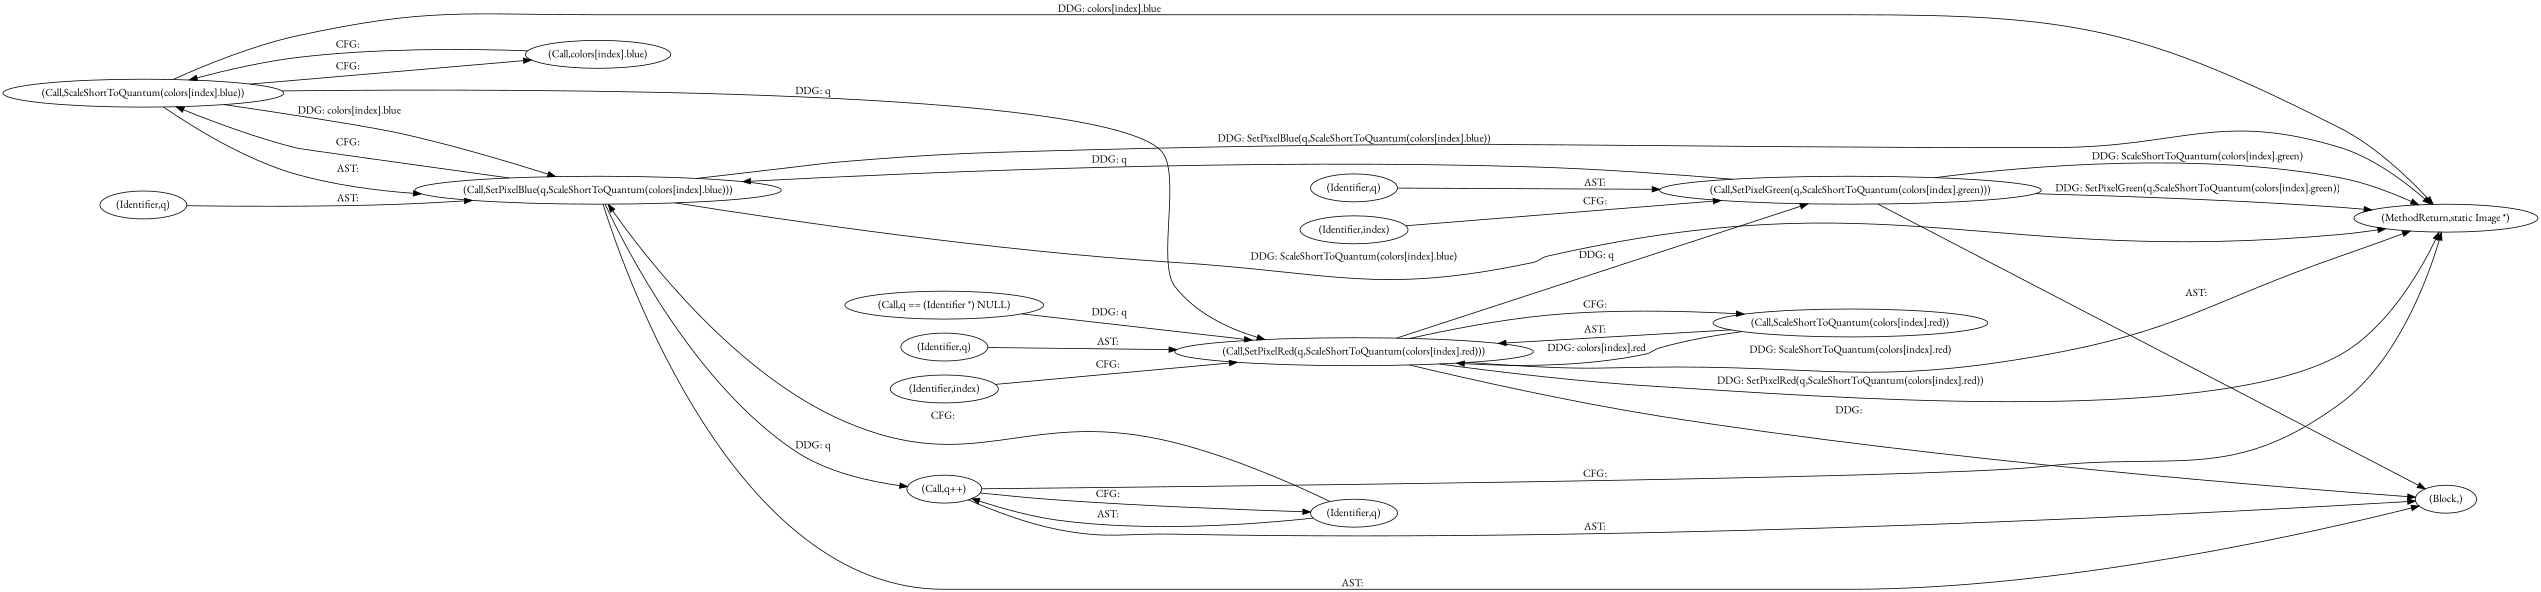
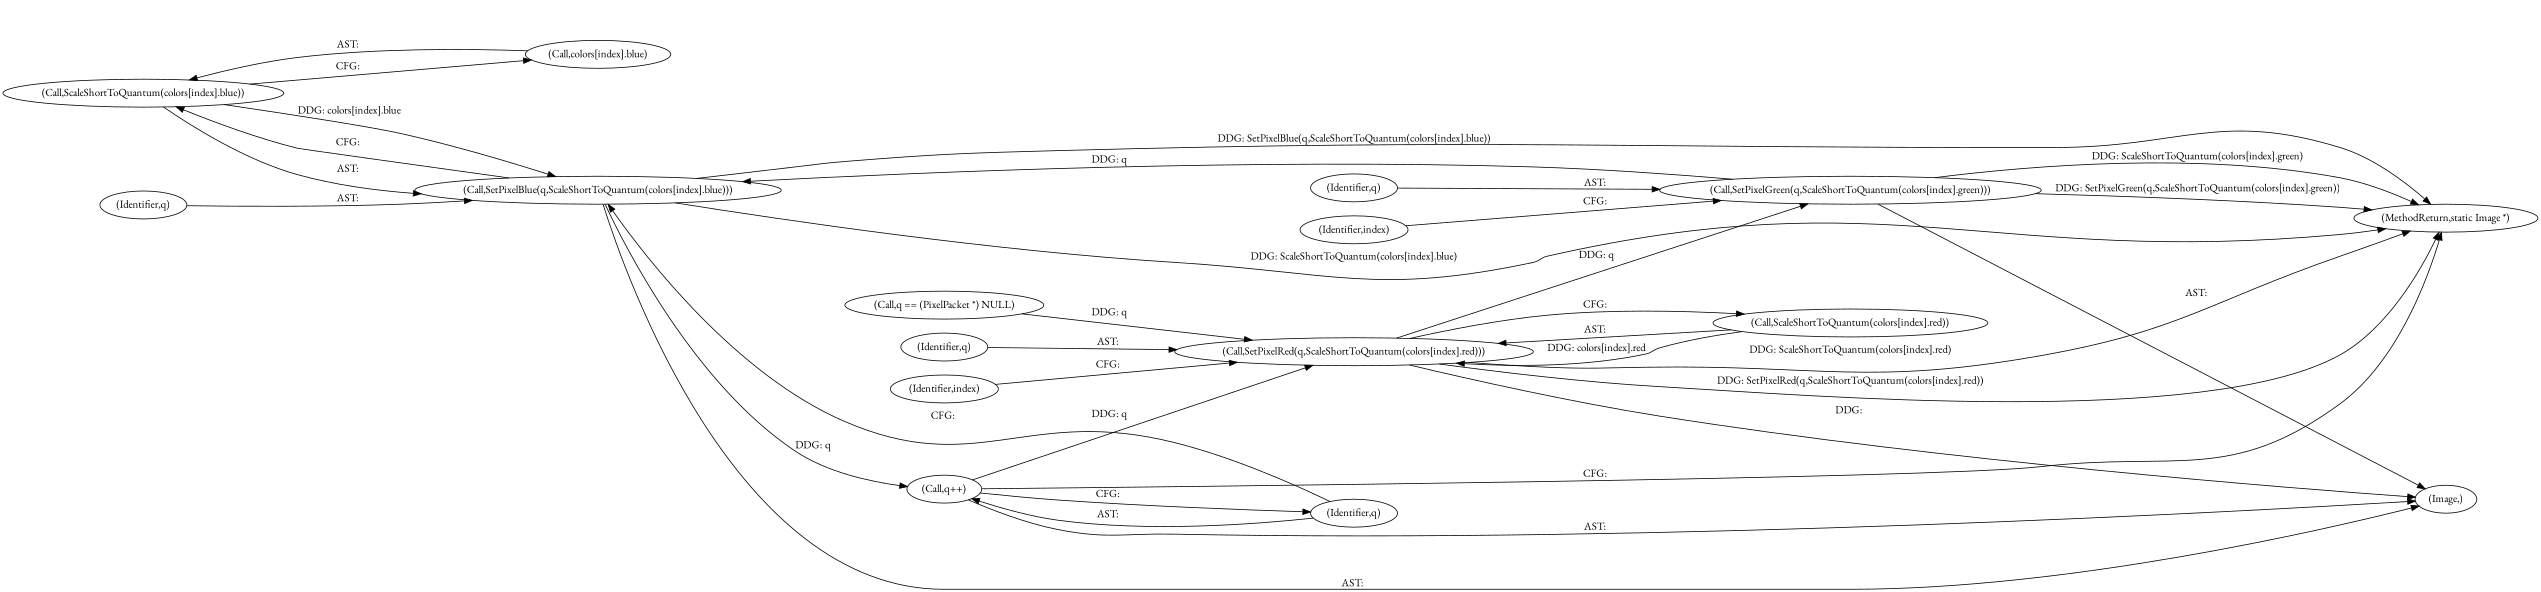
(1318, 15) -> none
(349, 45) -> (349, 45)
(843, 99) -> (1139, 424)
(944, 305) -> (944, 305)
(2446, 499) -> (2446, 499)
